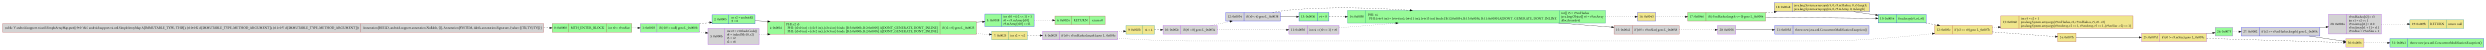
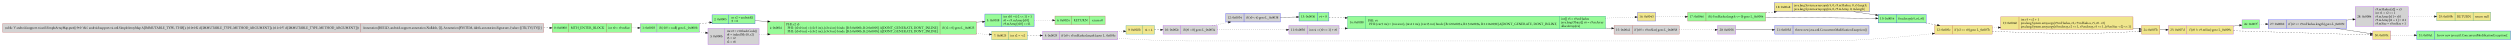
(1341, 8) -> none
none -> (2136, 29)
